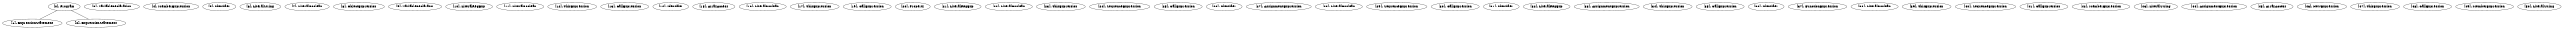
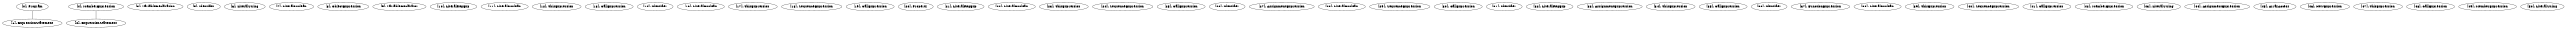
(714, 7) -> none
none -> (812, 7)
(80, 15) -> (96, 15)
